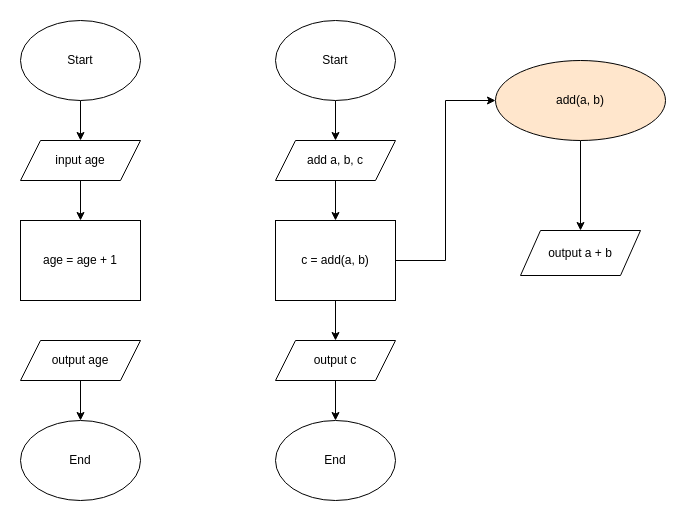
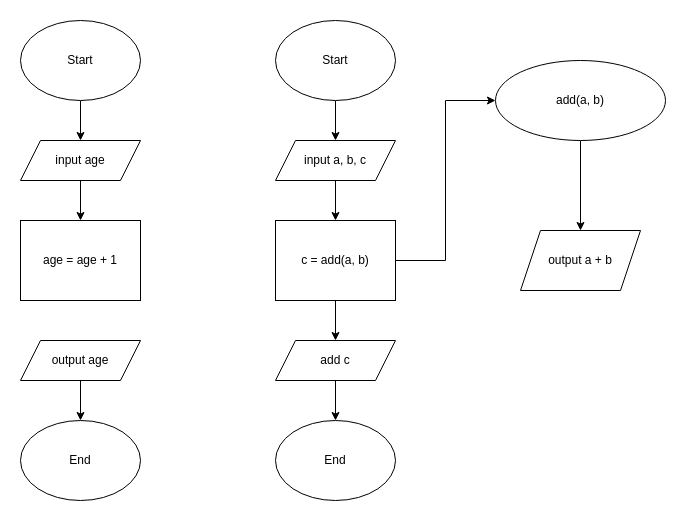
(581, 101) -> (581, 101)
(336, 161) -> (336, 161)
(581, 253) -> (581, 261)
(336, 361) -> (336, 361)
